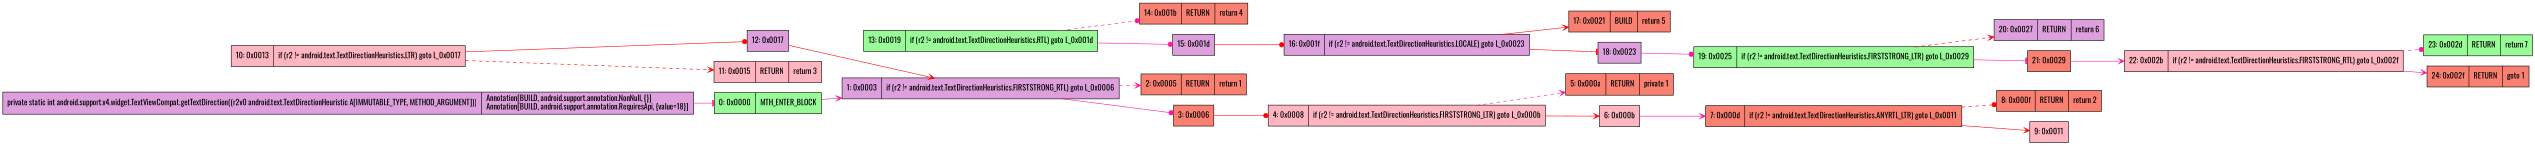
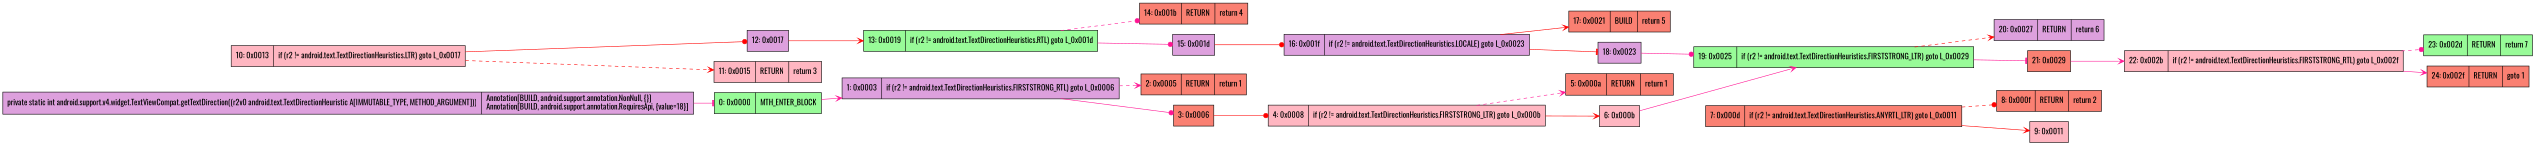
(859, 61) -> (823, 41)
(1656, 84) -> (1656, 84)
(1670, 116) -> (1715, 90)
